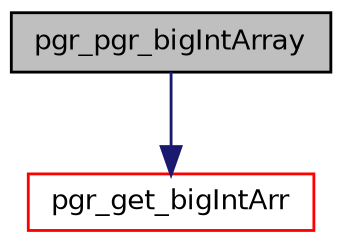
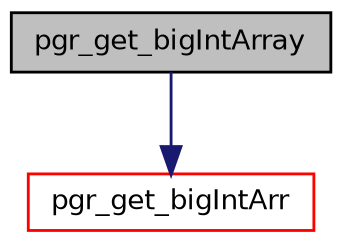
(171, 42) -> (171, 42)
